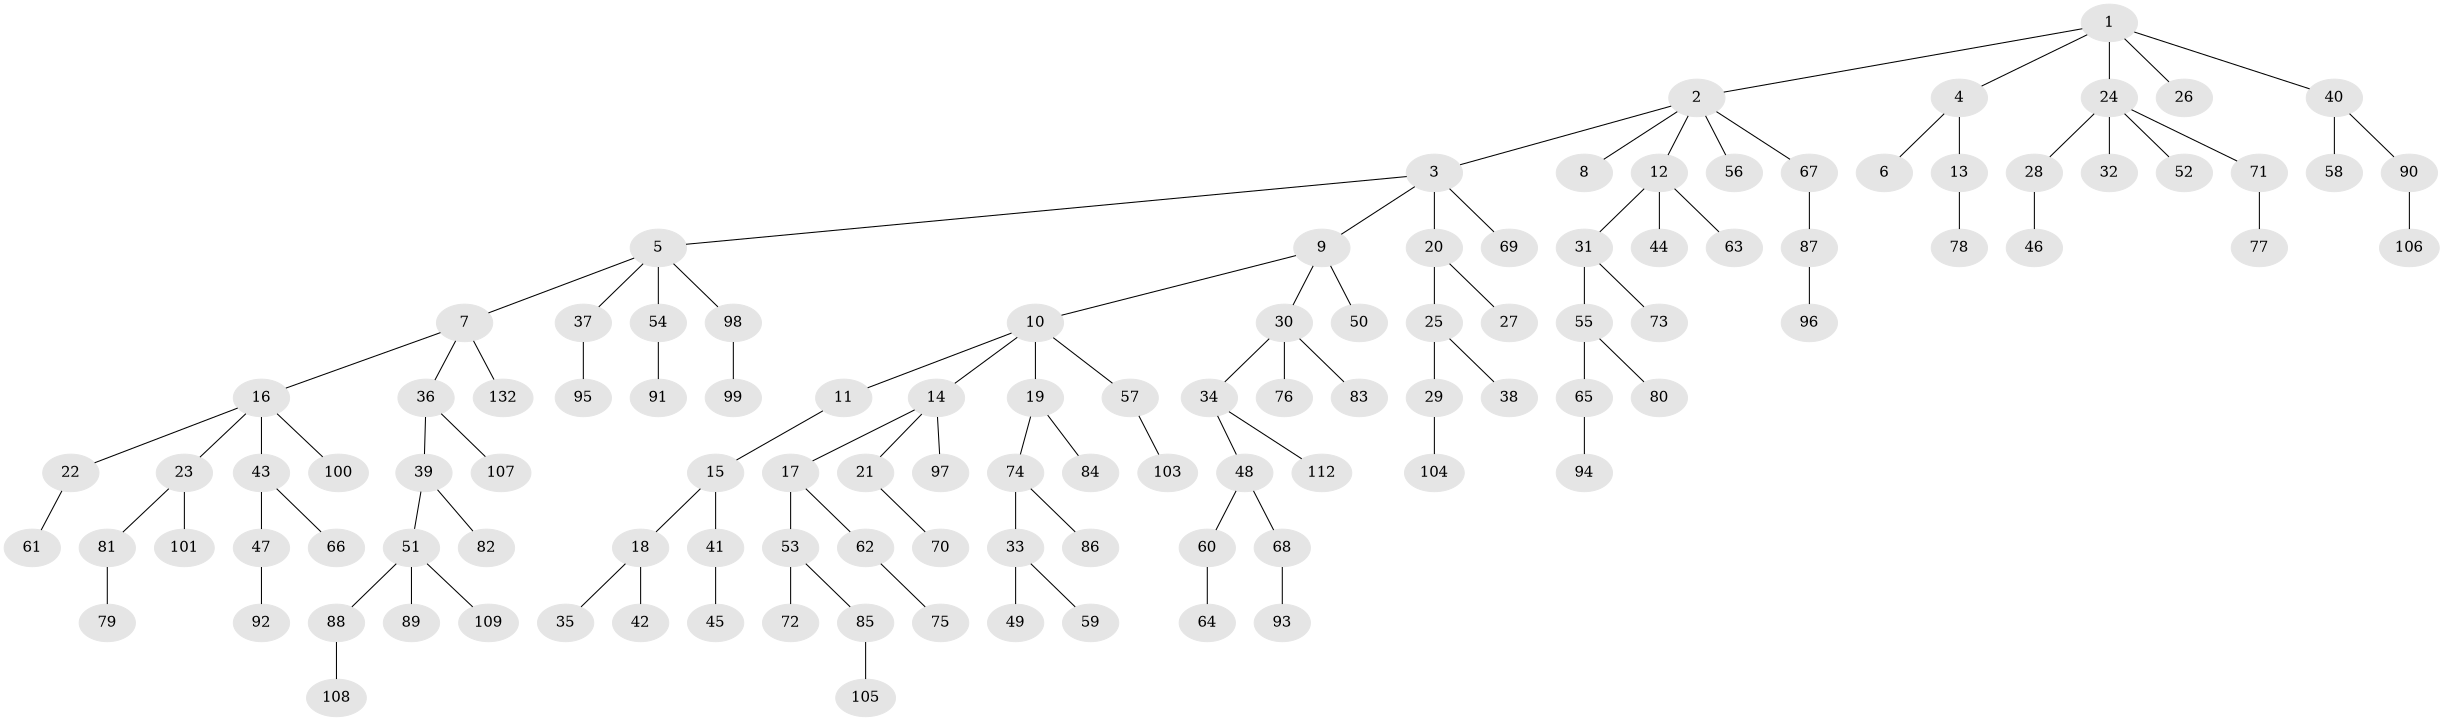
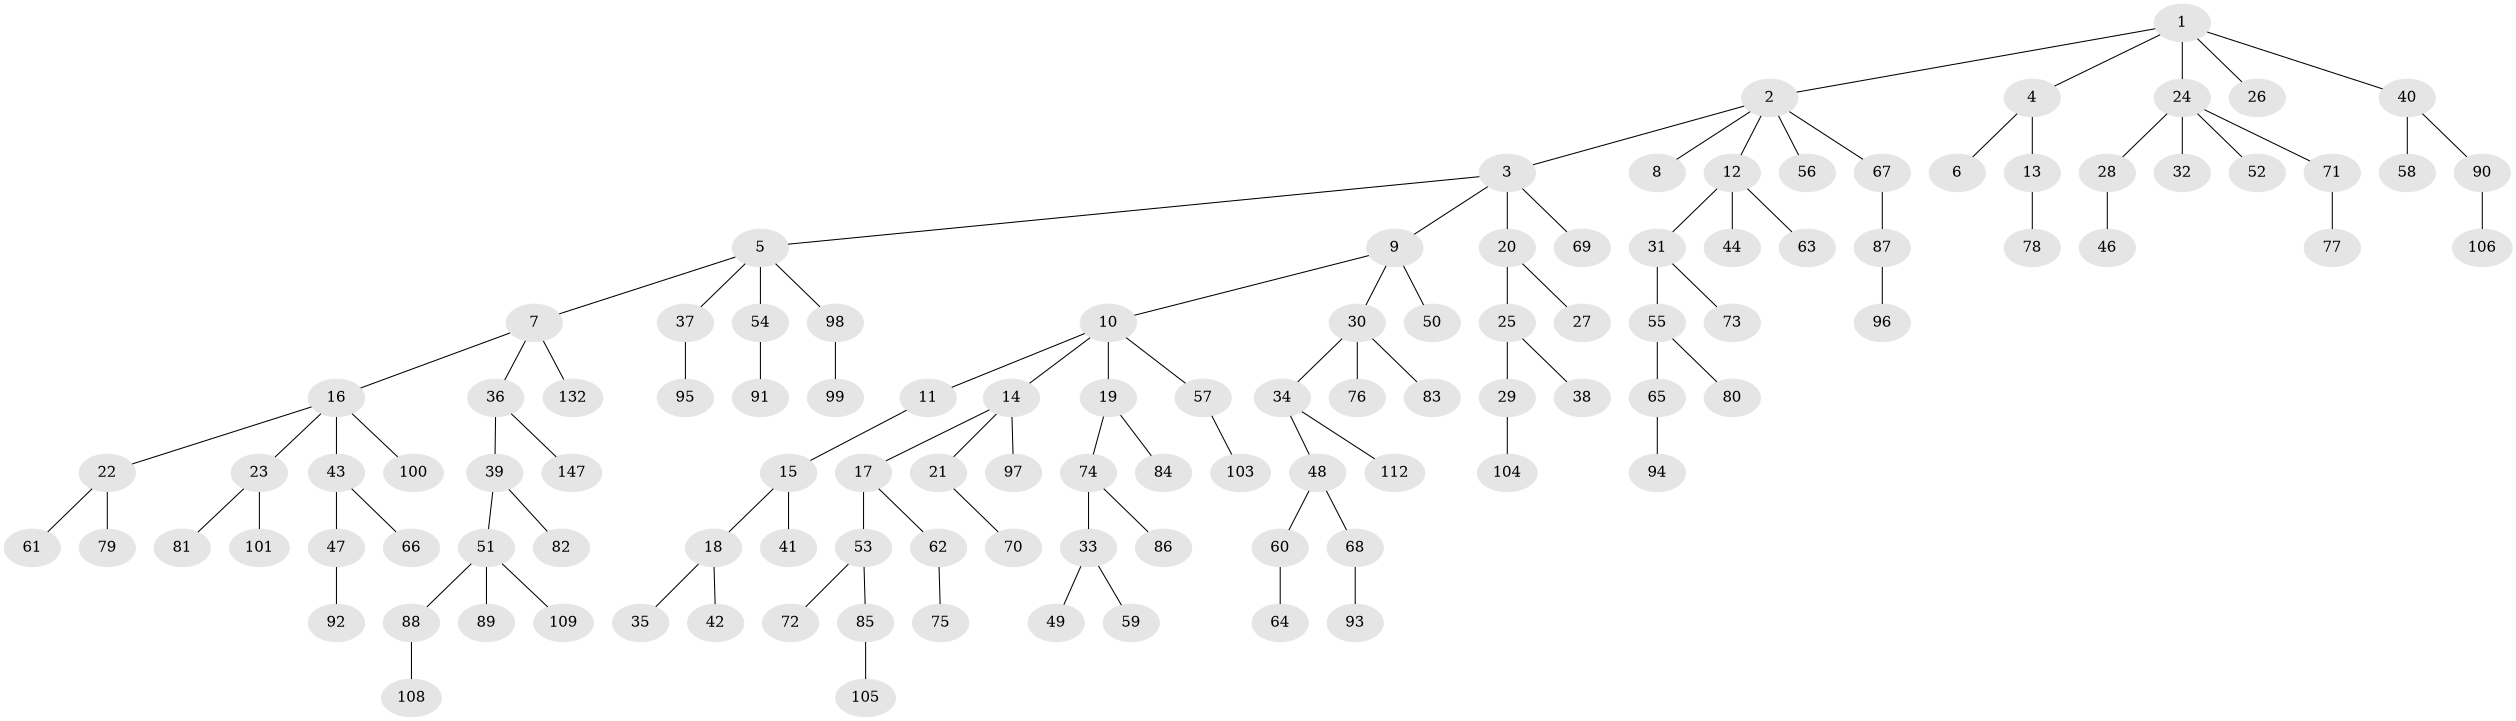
(501, 473) -> (572, 473)
(107, 586) -> (107, 511)
(716, 623) -> none
